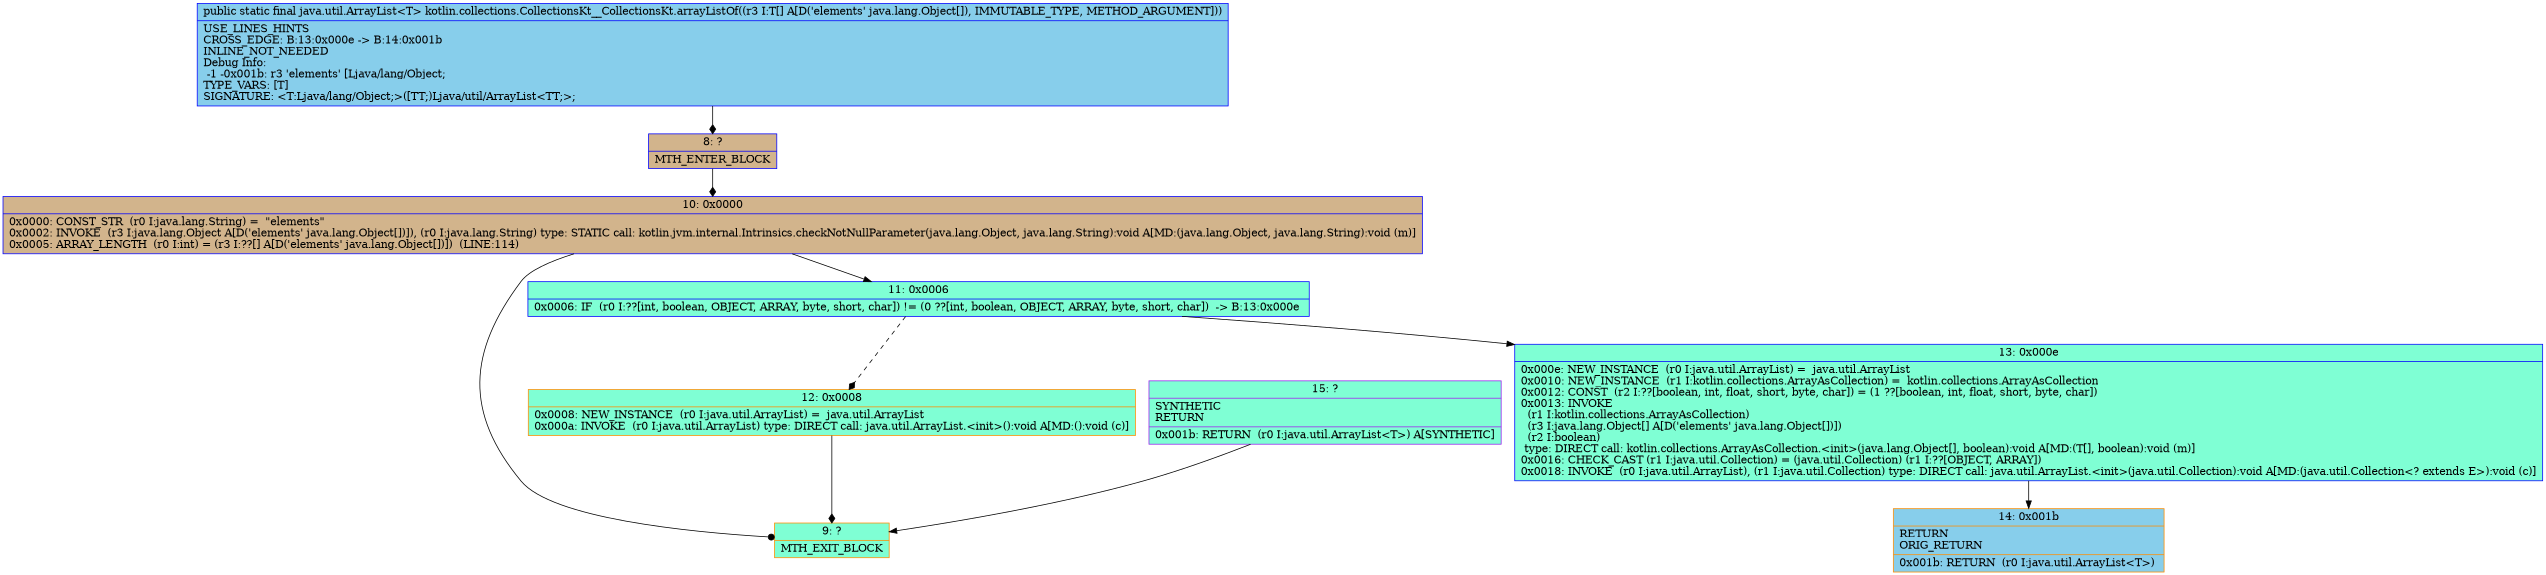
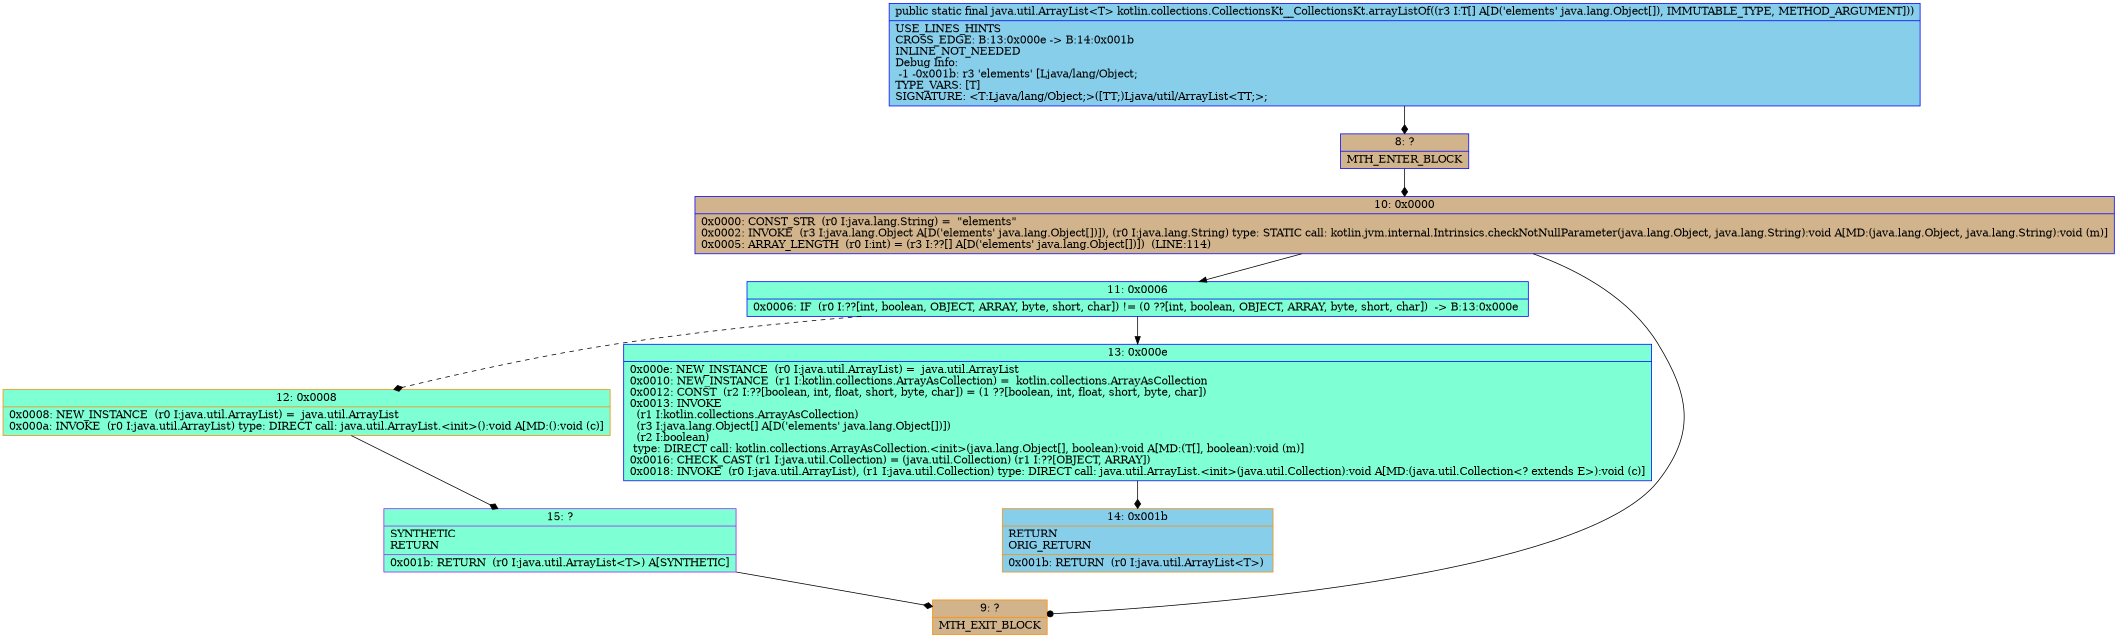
(832, 475) -> (421, 470)
(2029, 491) -> (1138, 490)
(1076, 498) -> (830, 588)
(832, 540) -> (990, 617)
